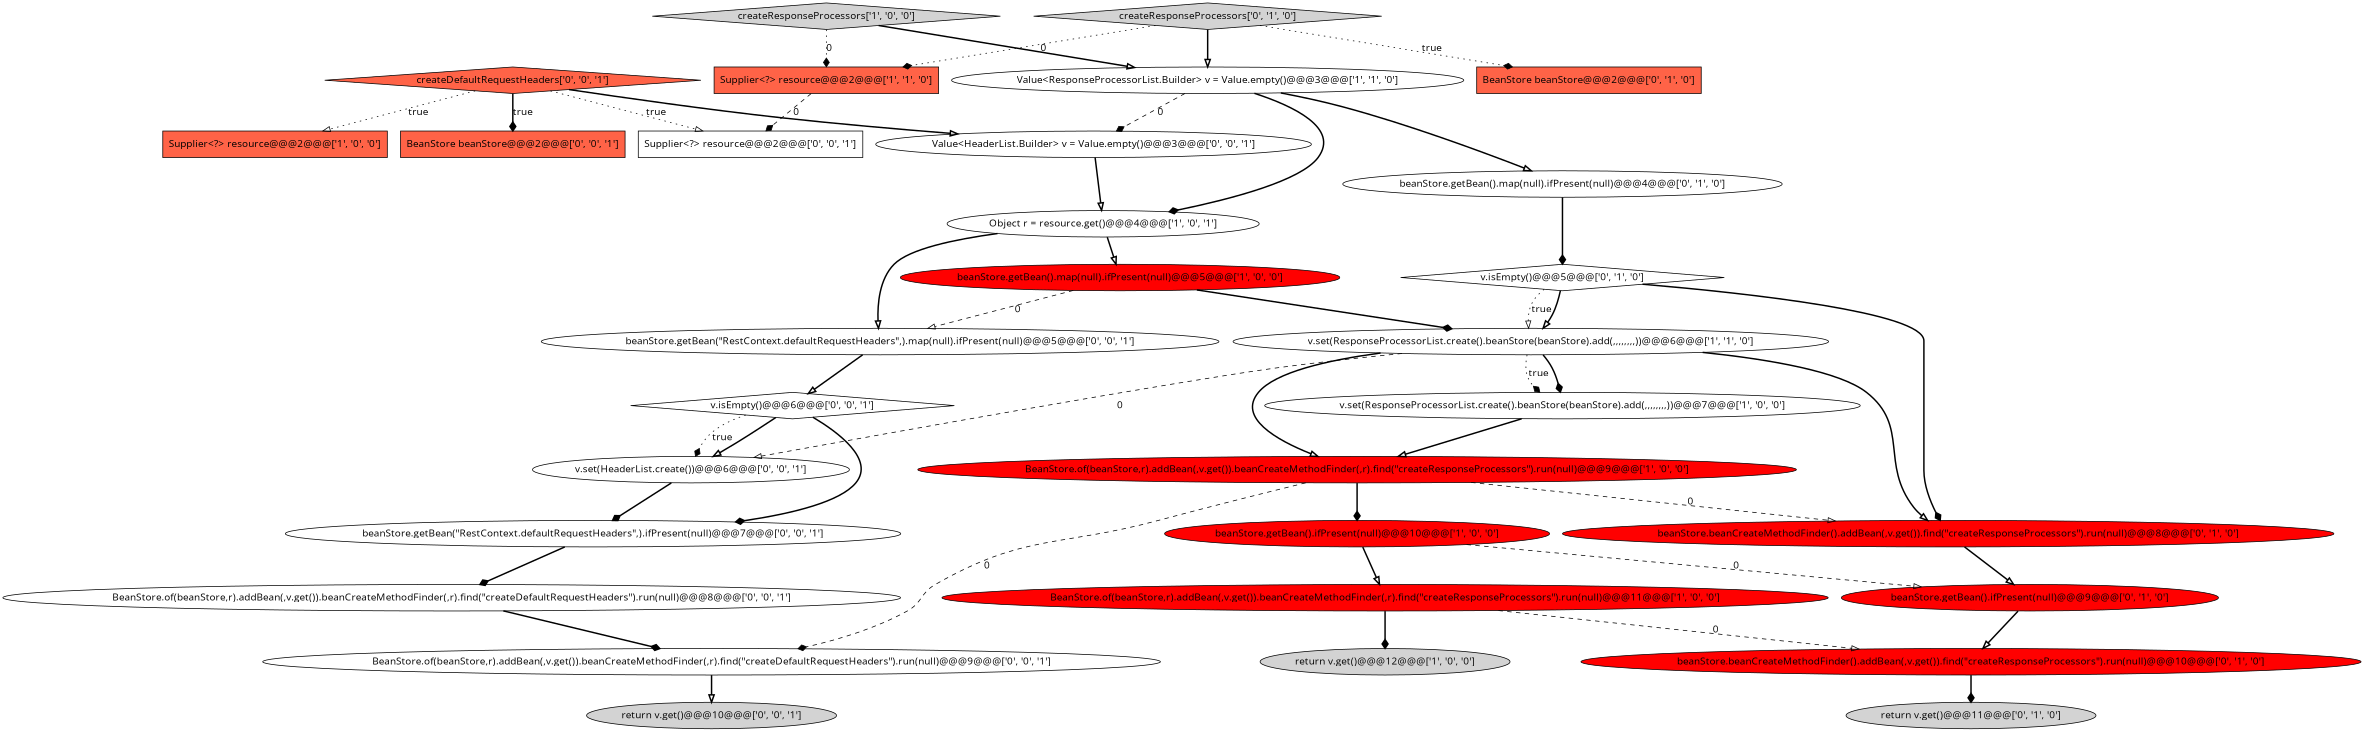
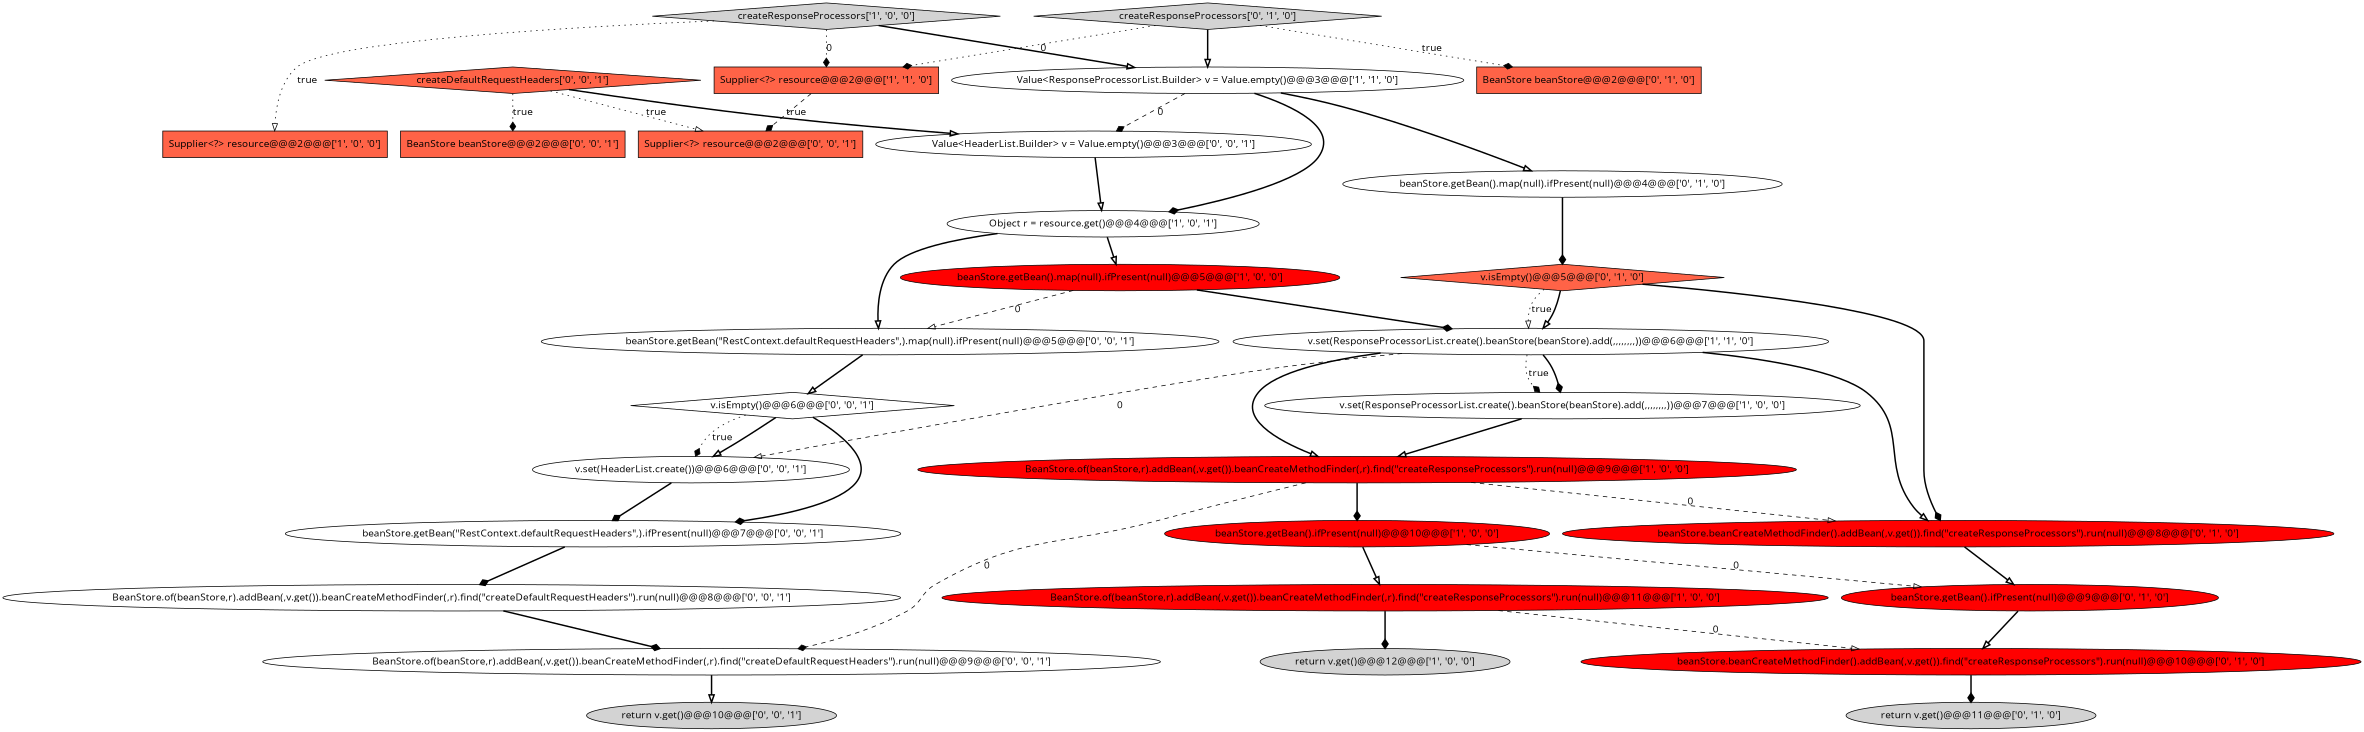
(513, 108) -> (513, 108)
(403, 110) -> (473, 36)
(797, 112) -> (797, 112)
(751, 144) -> (751, 144)
(1562, 278) -> (1562, 278)
